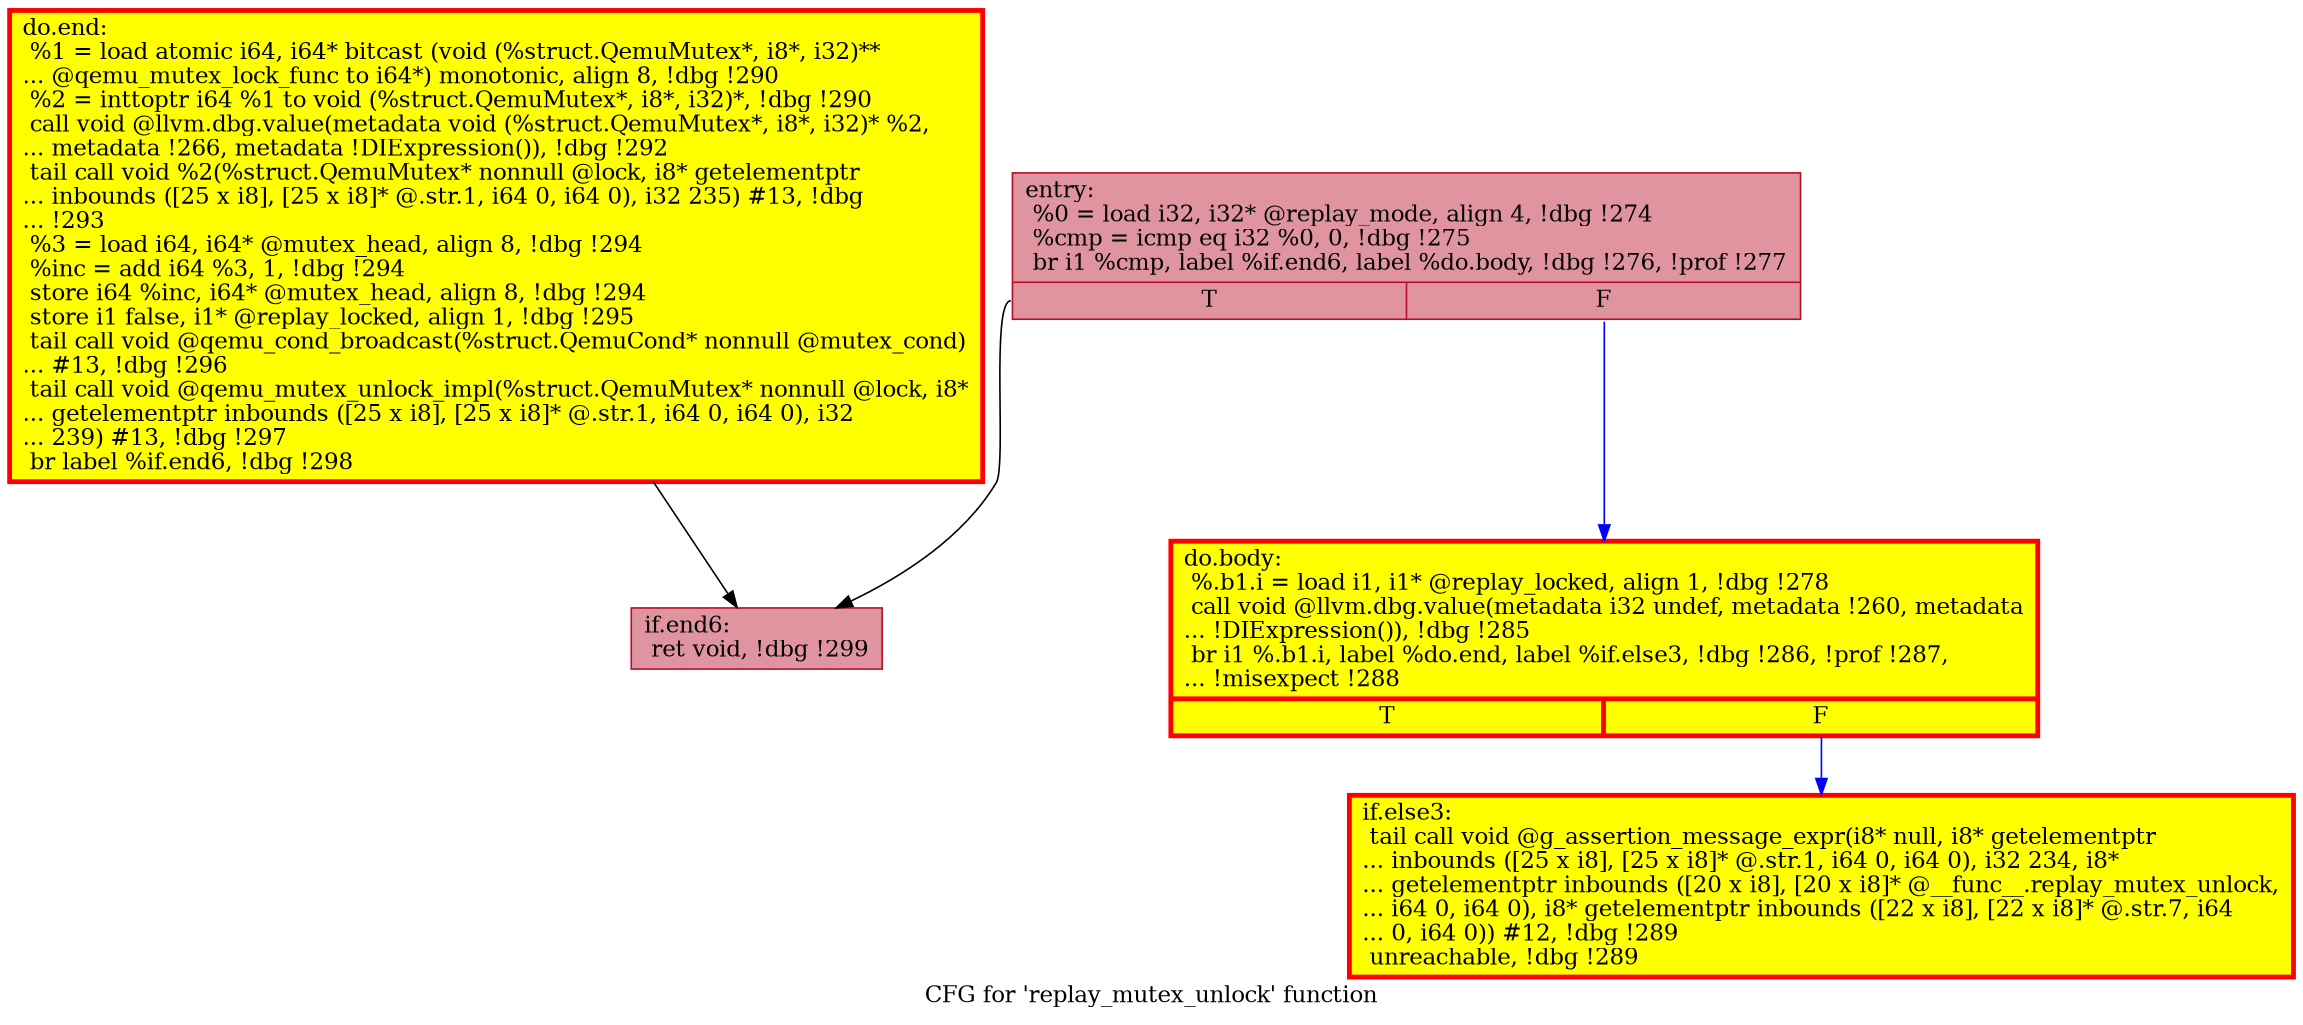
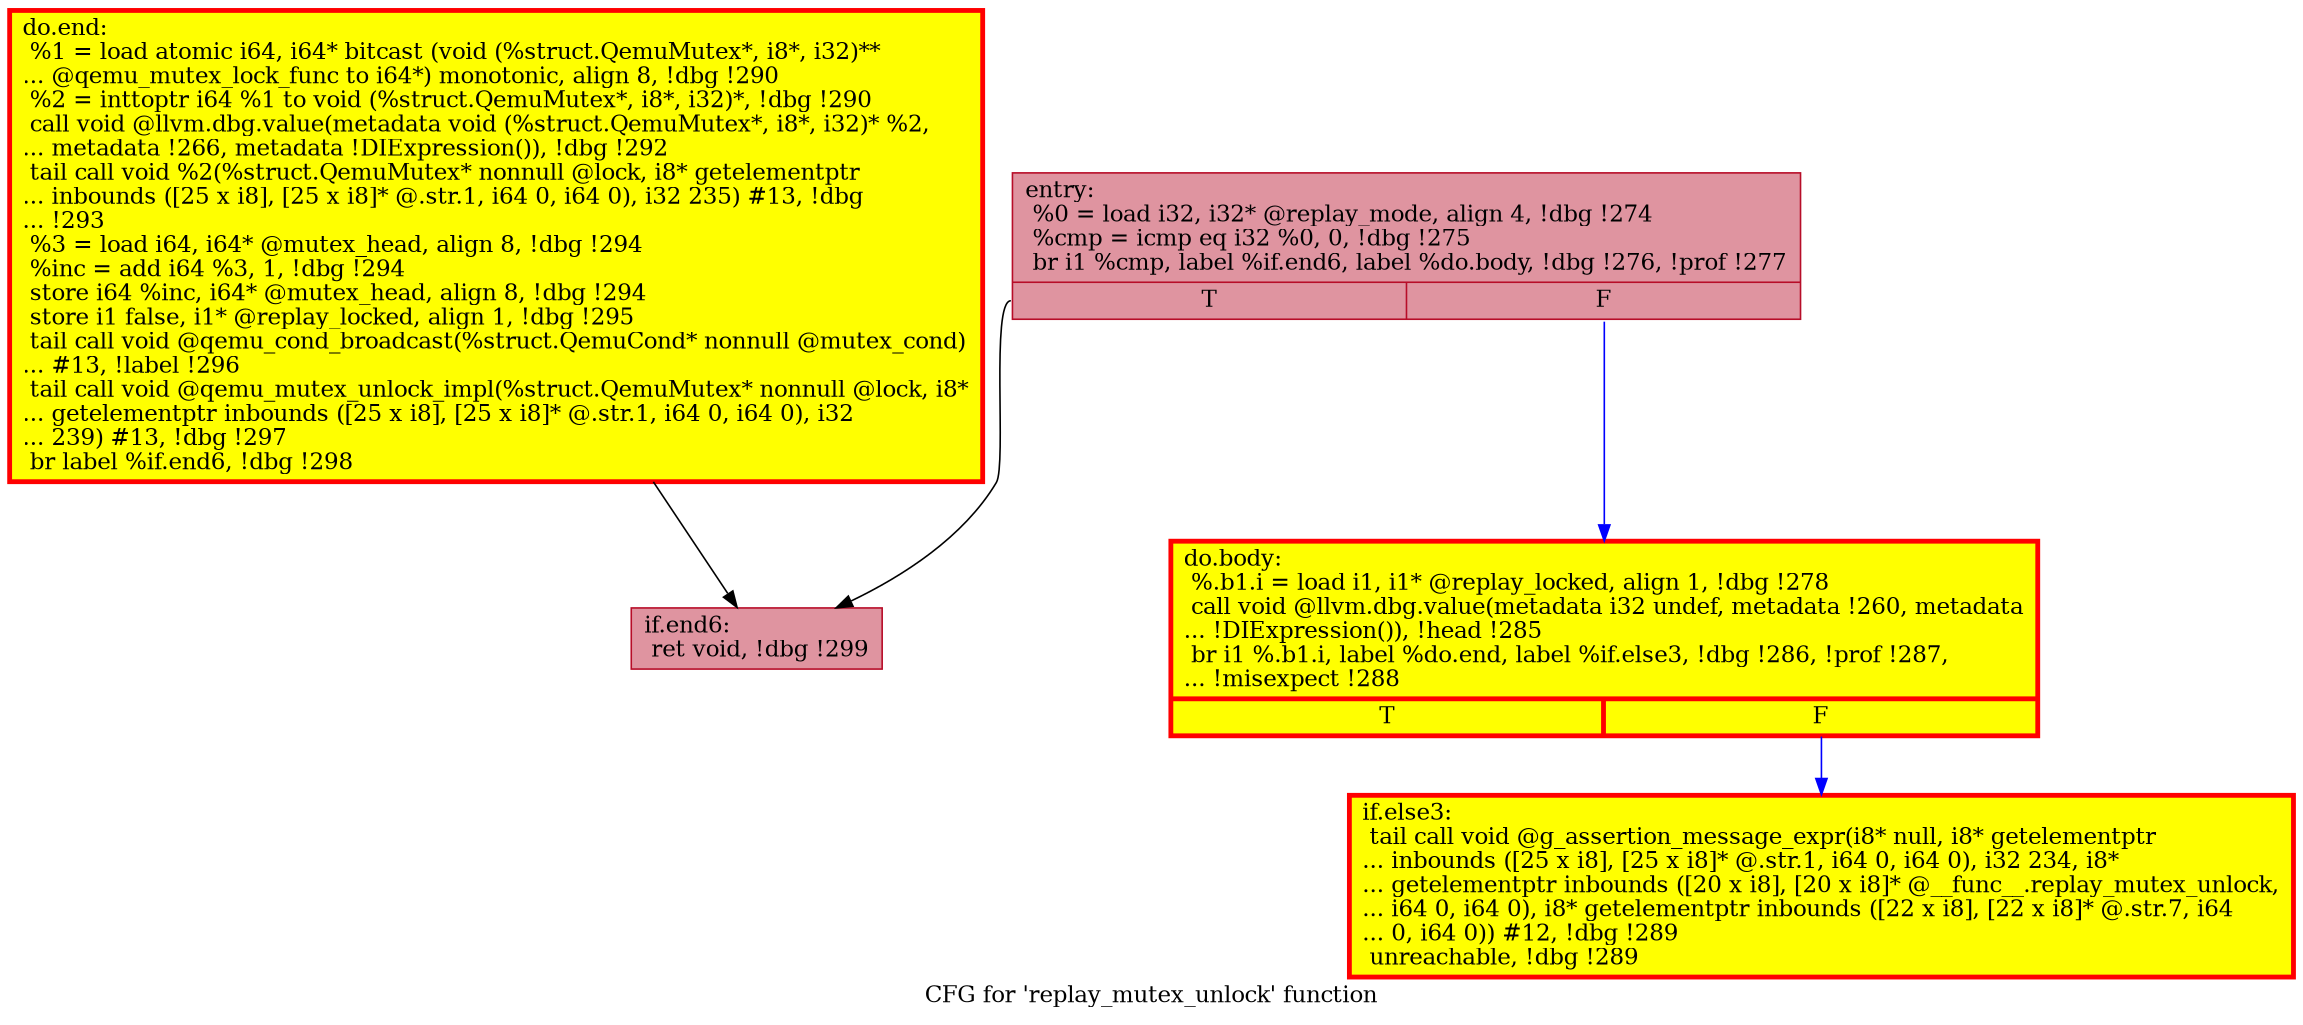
(125, 366) -> (132, 366)
(1357, 631) -> (1363, 631)
